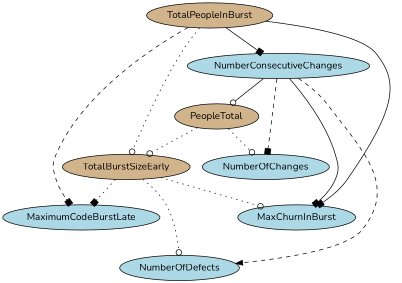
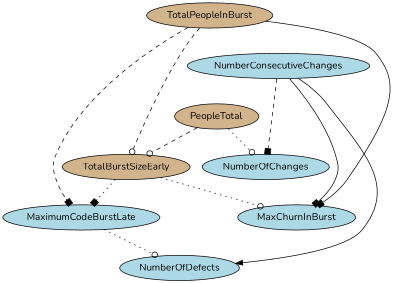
(241, 39) -> none
(162, 86) -> (162, 86)
(249, 90) -> none
(175, 140) -> (175, 140)
(375, 205) -> (375, 205)
(169, 210) -> (128, 241)
